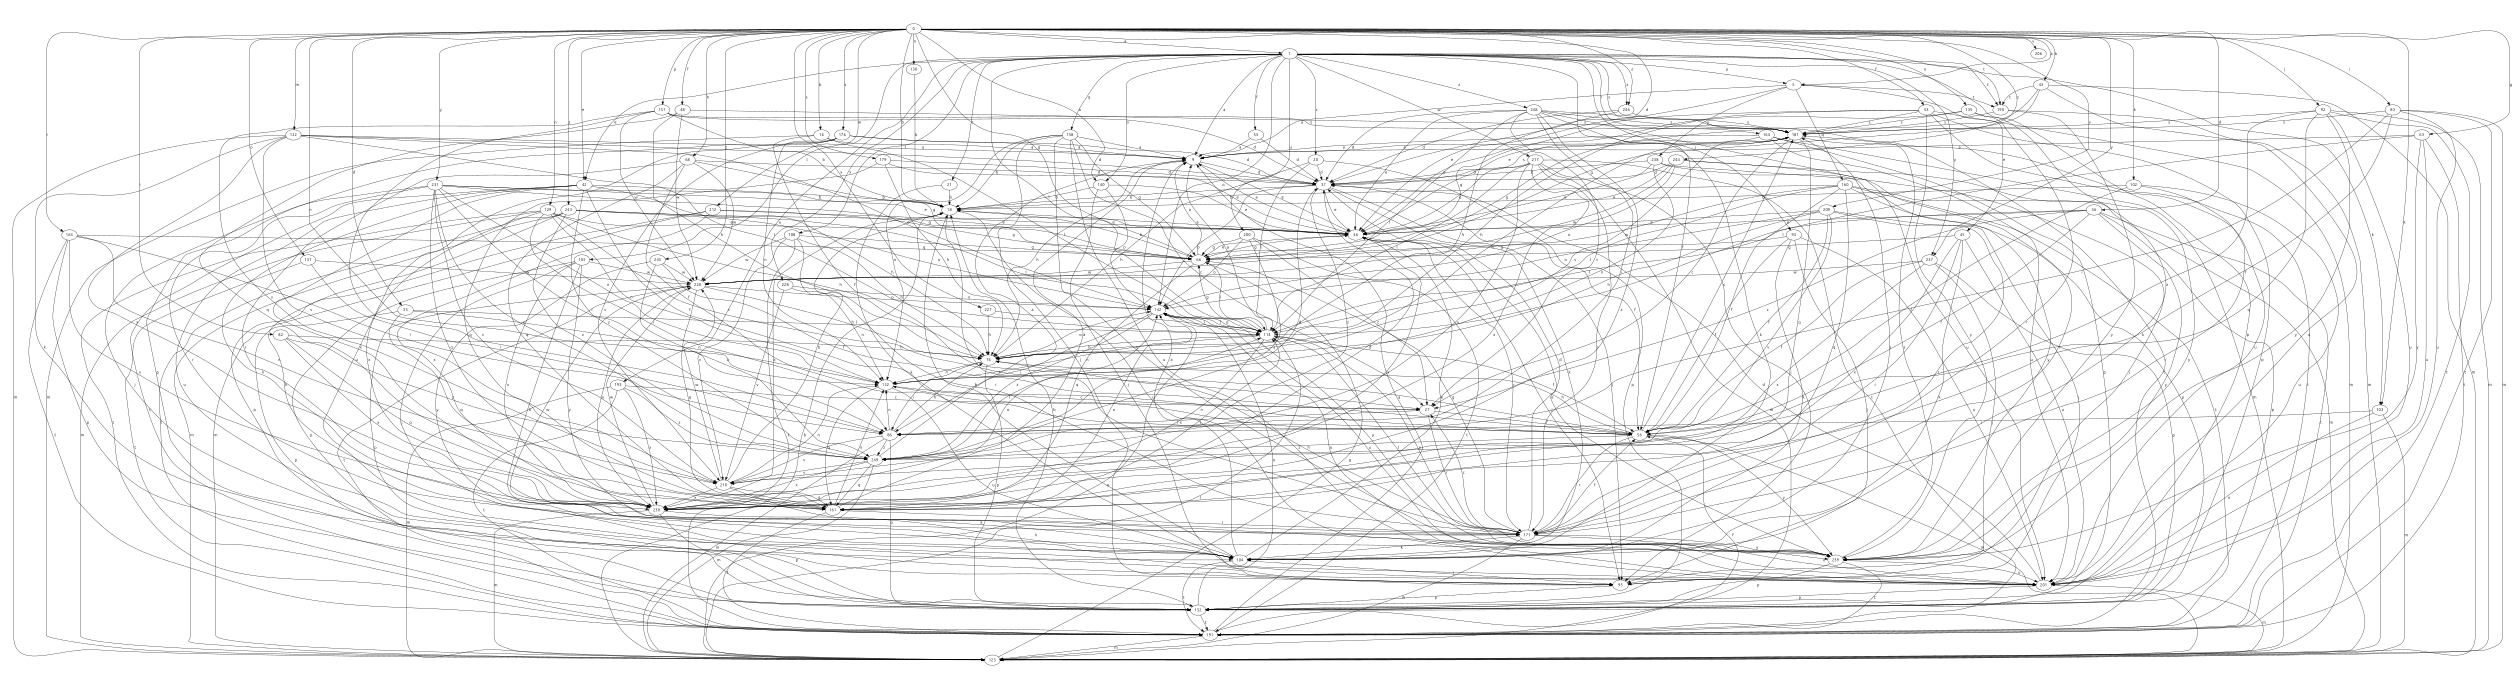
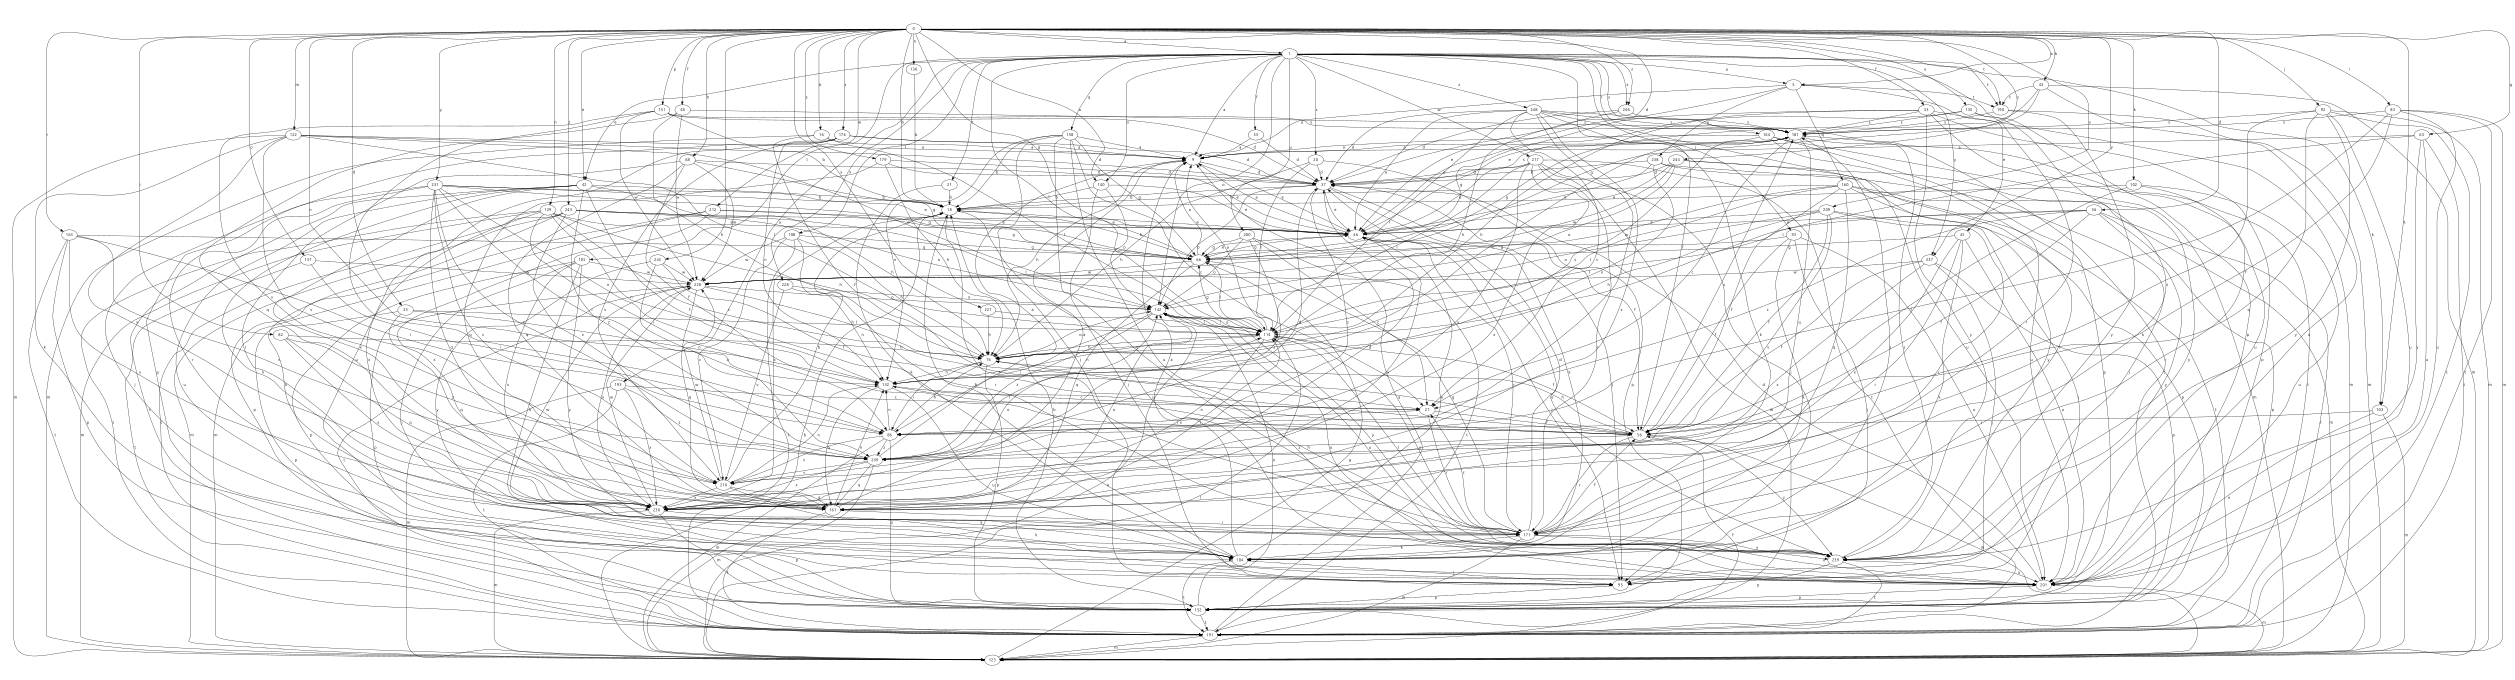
(2039, 54) -> none
